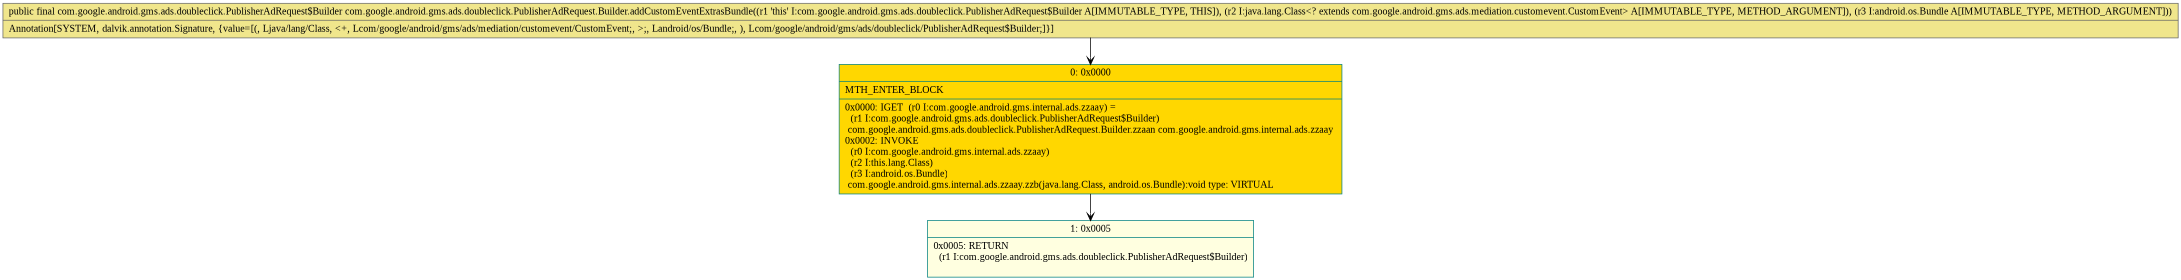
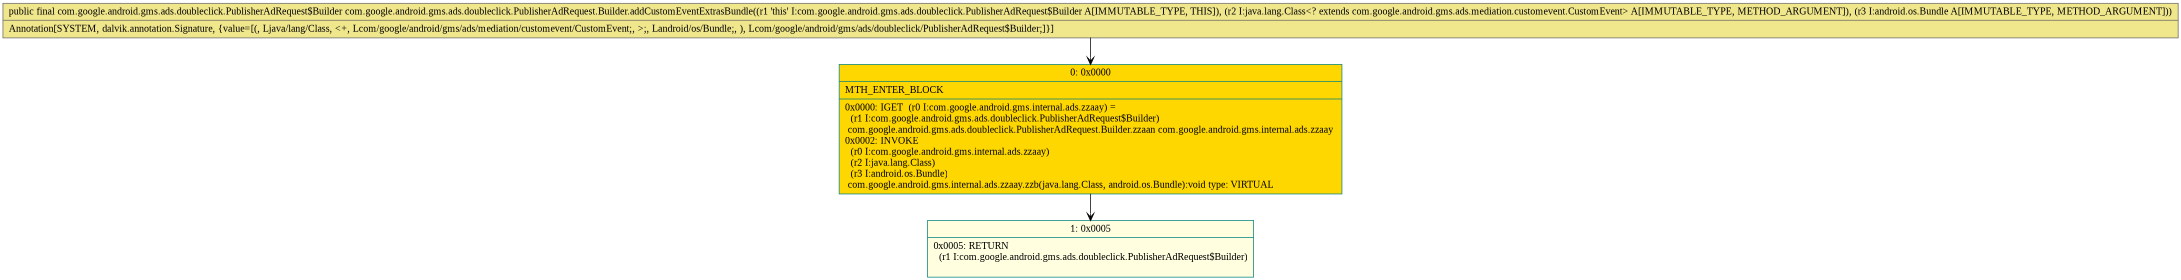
(889, 163) -> (890, 163)
